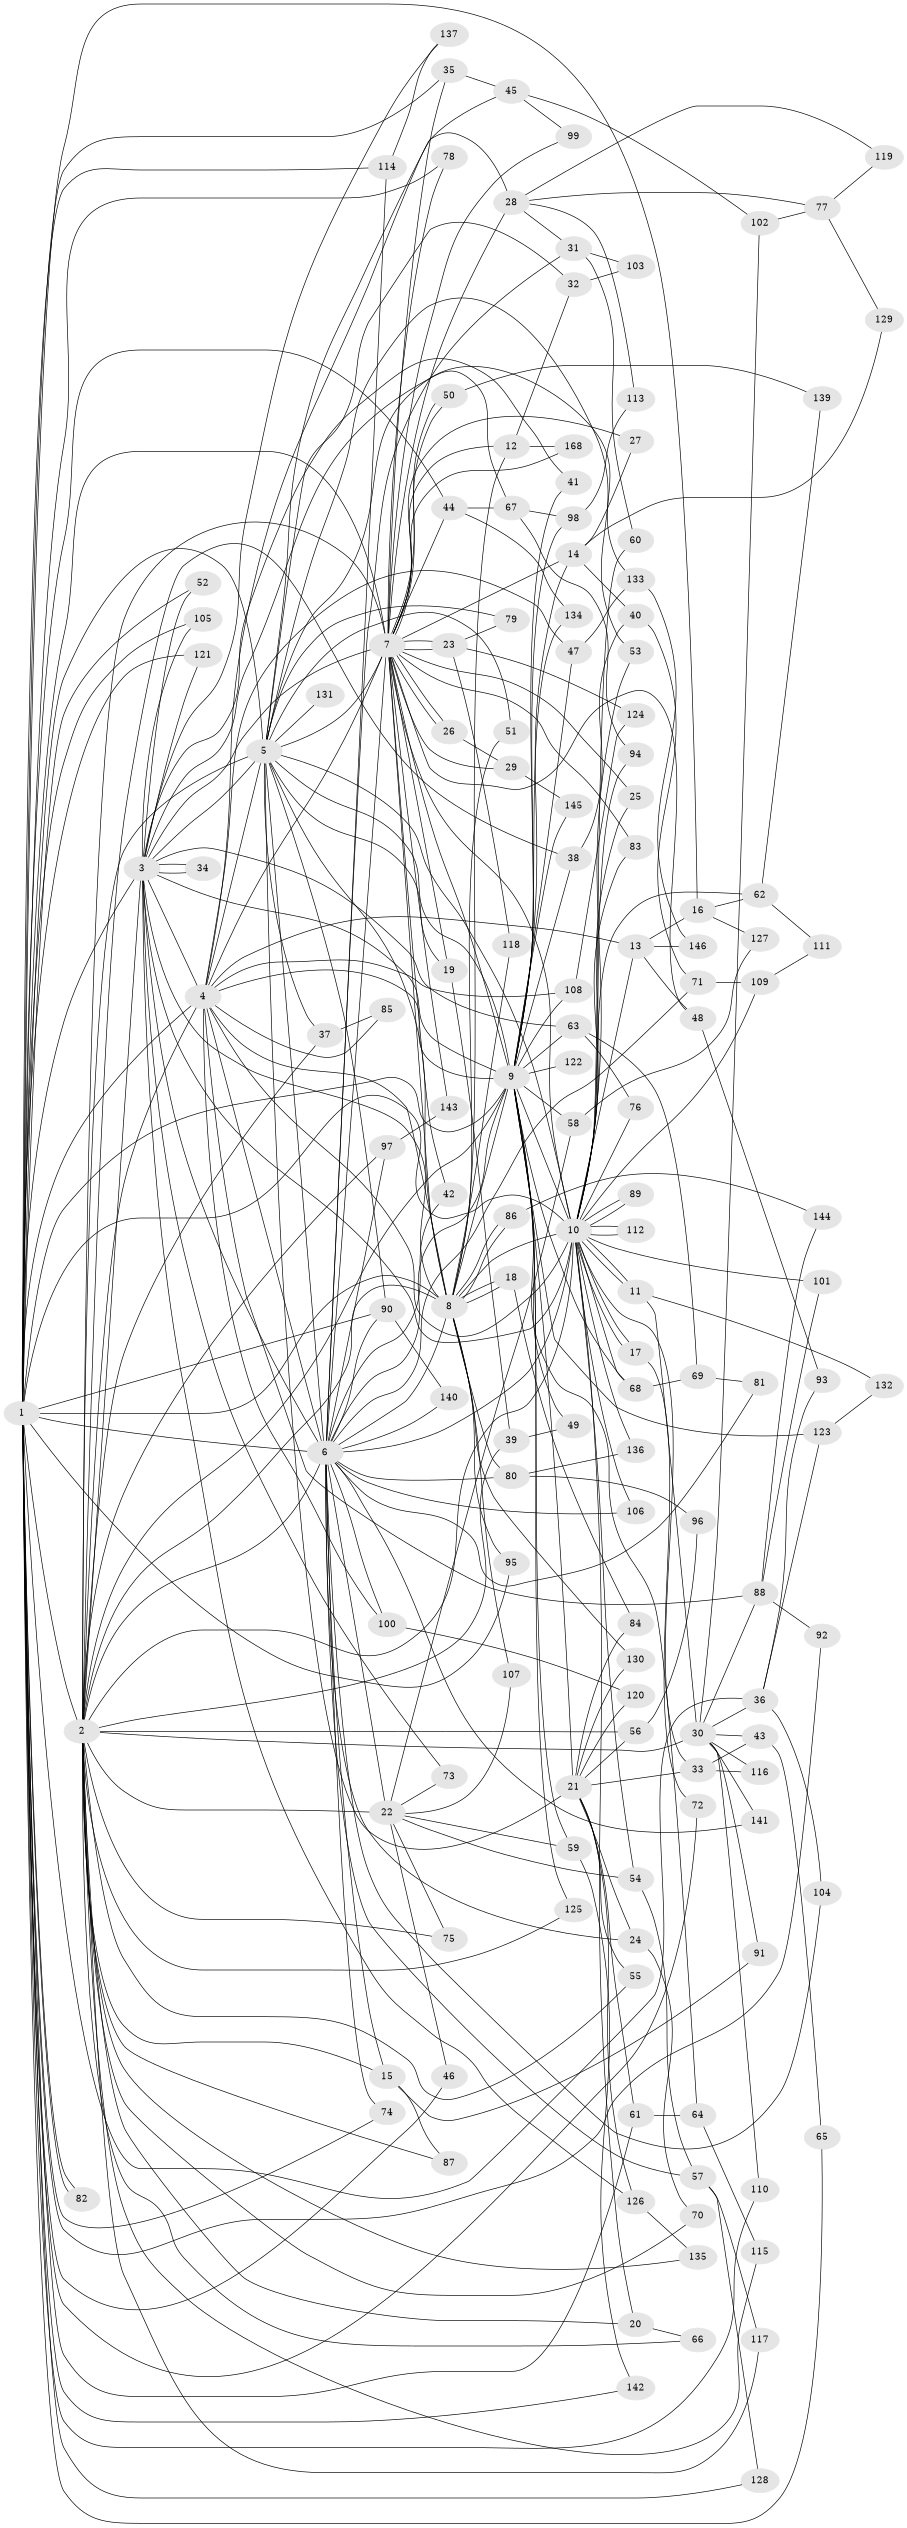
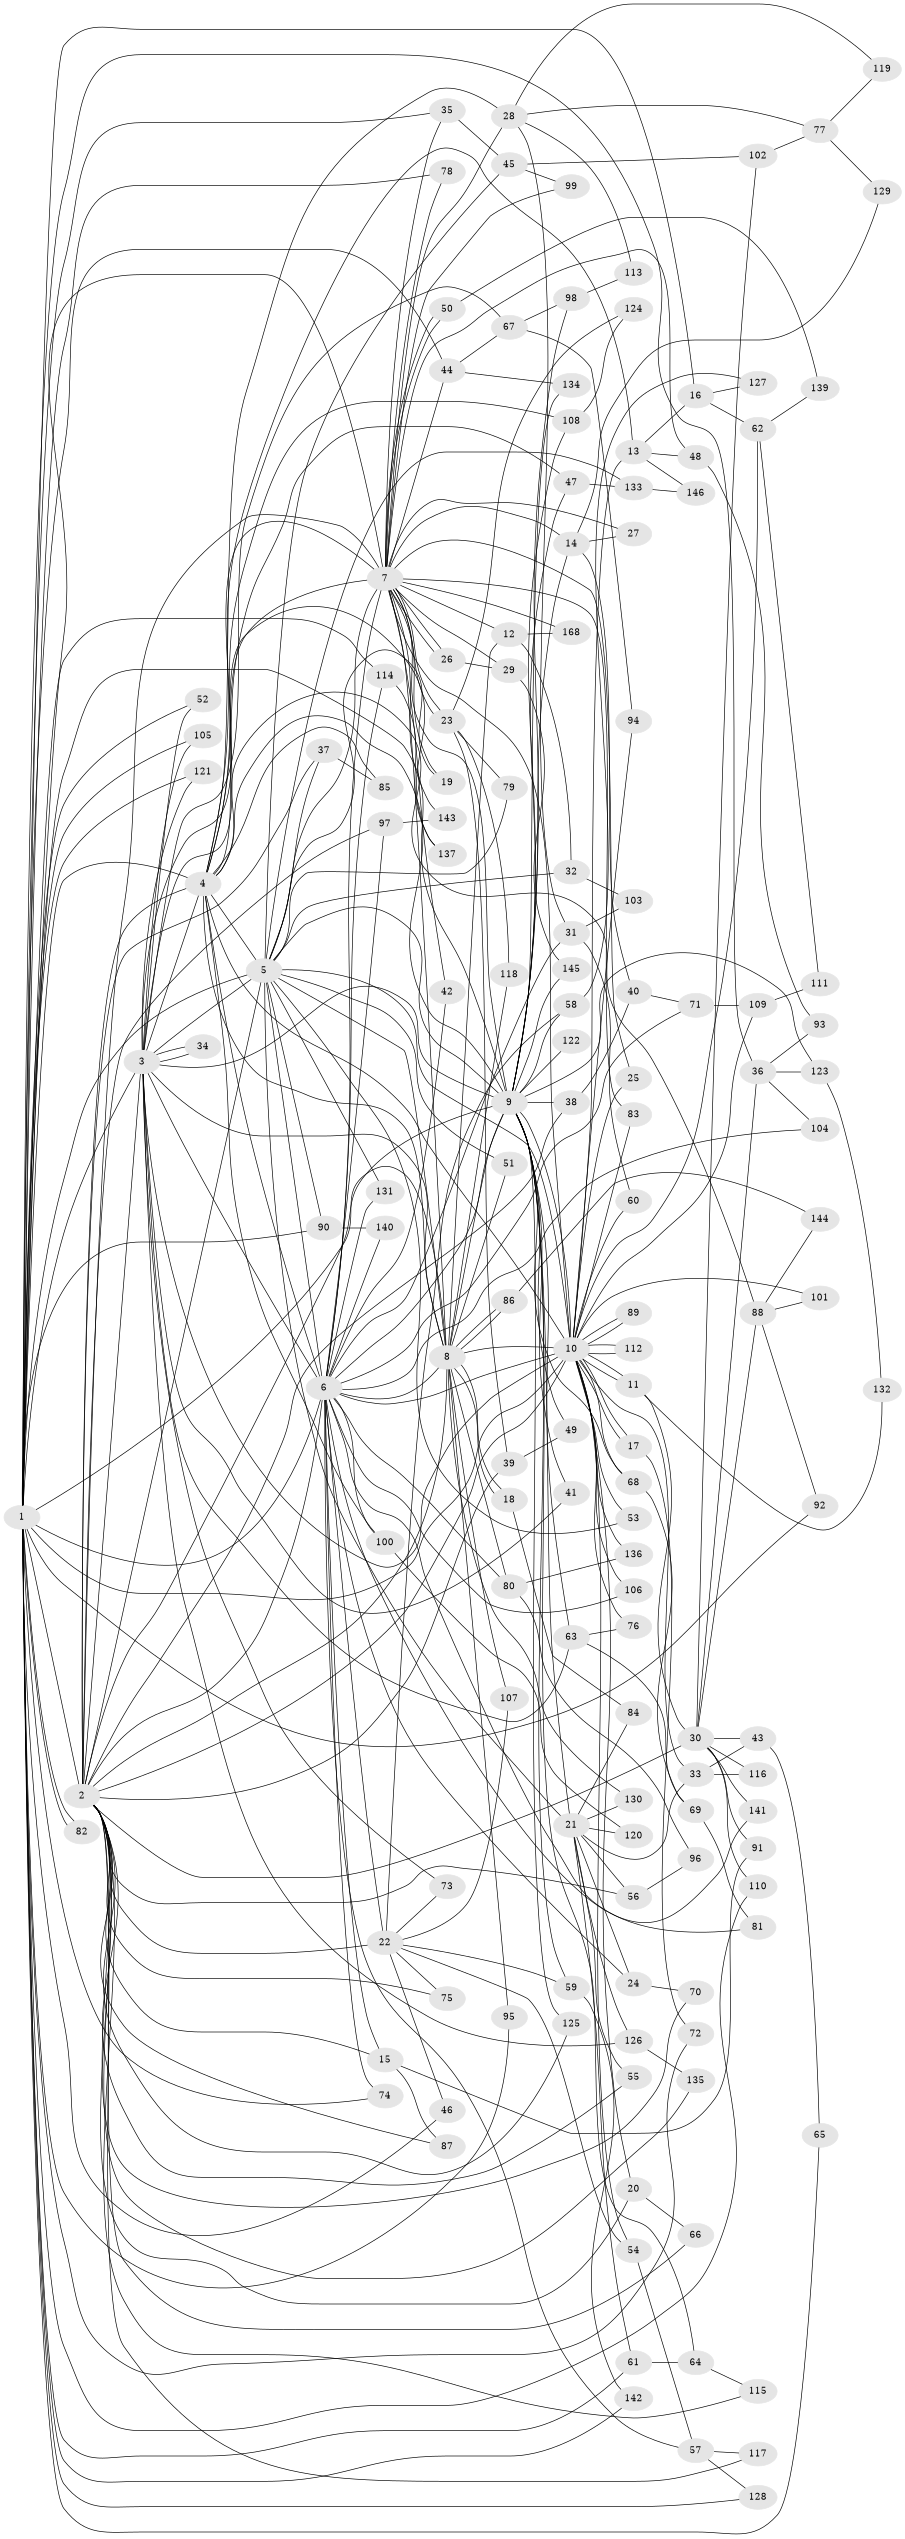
(485, 1228) -> (485, 1073)
(355, 1367) -> (347, 1287)
